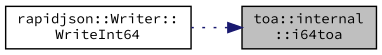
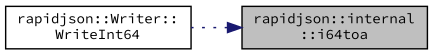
(309, 28) -> (335, 28)
